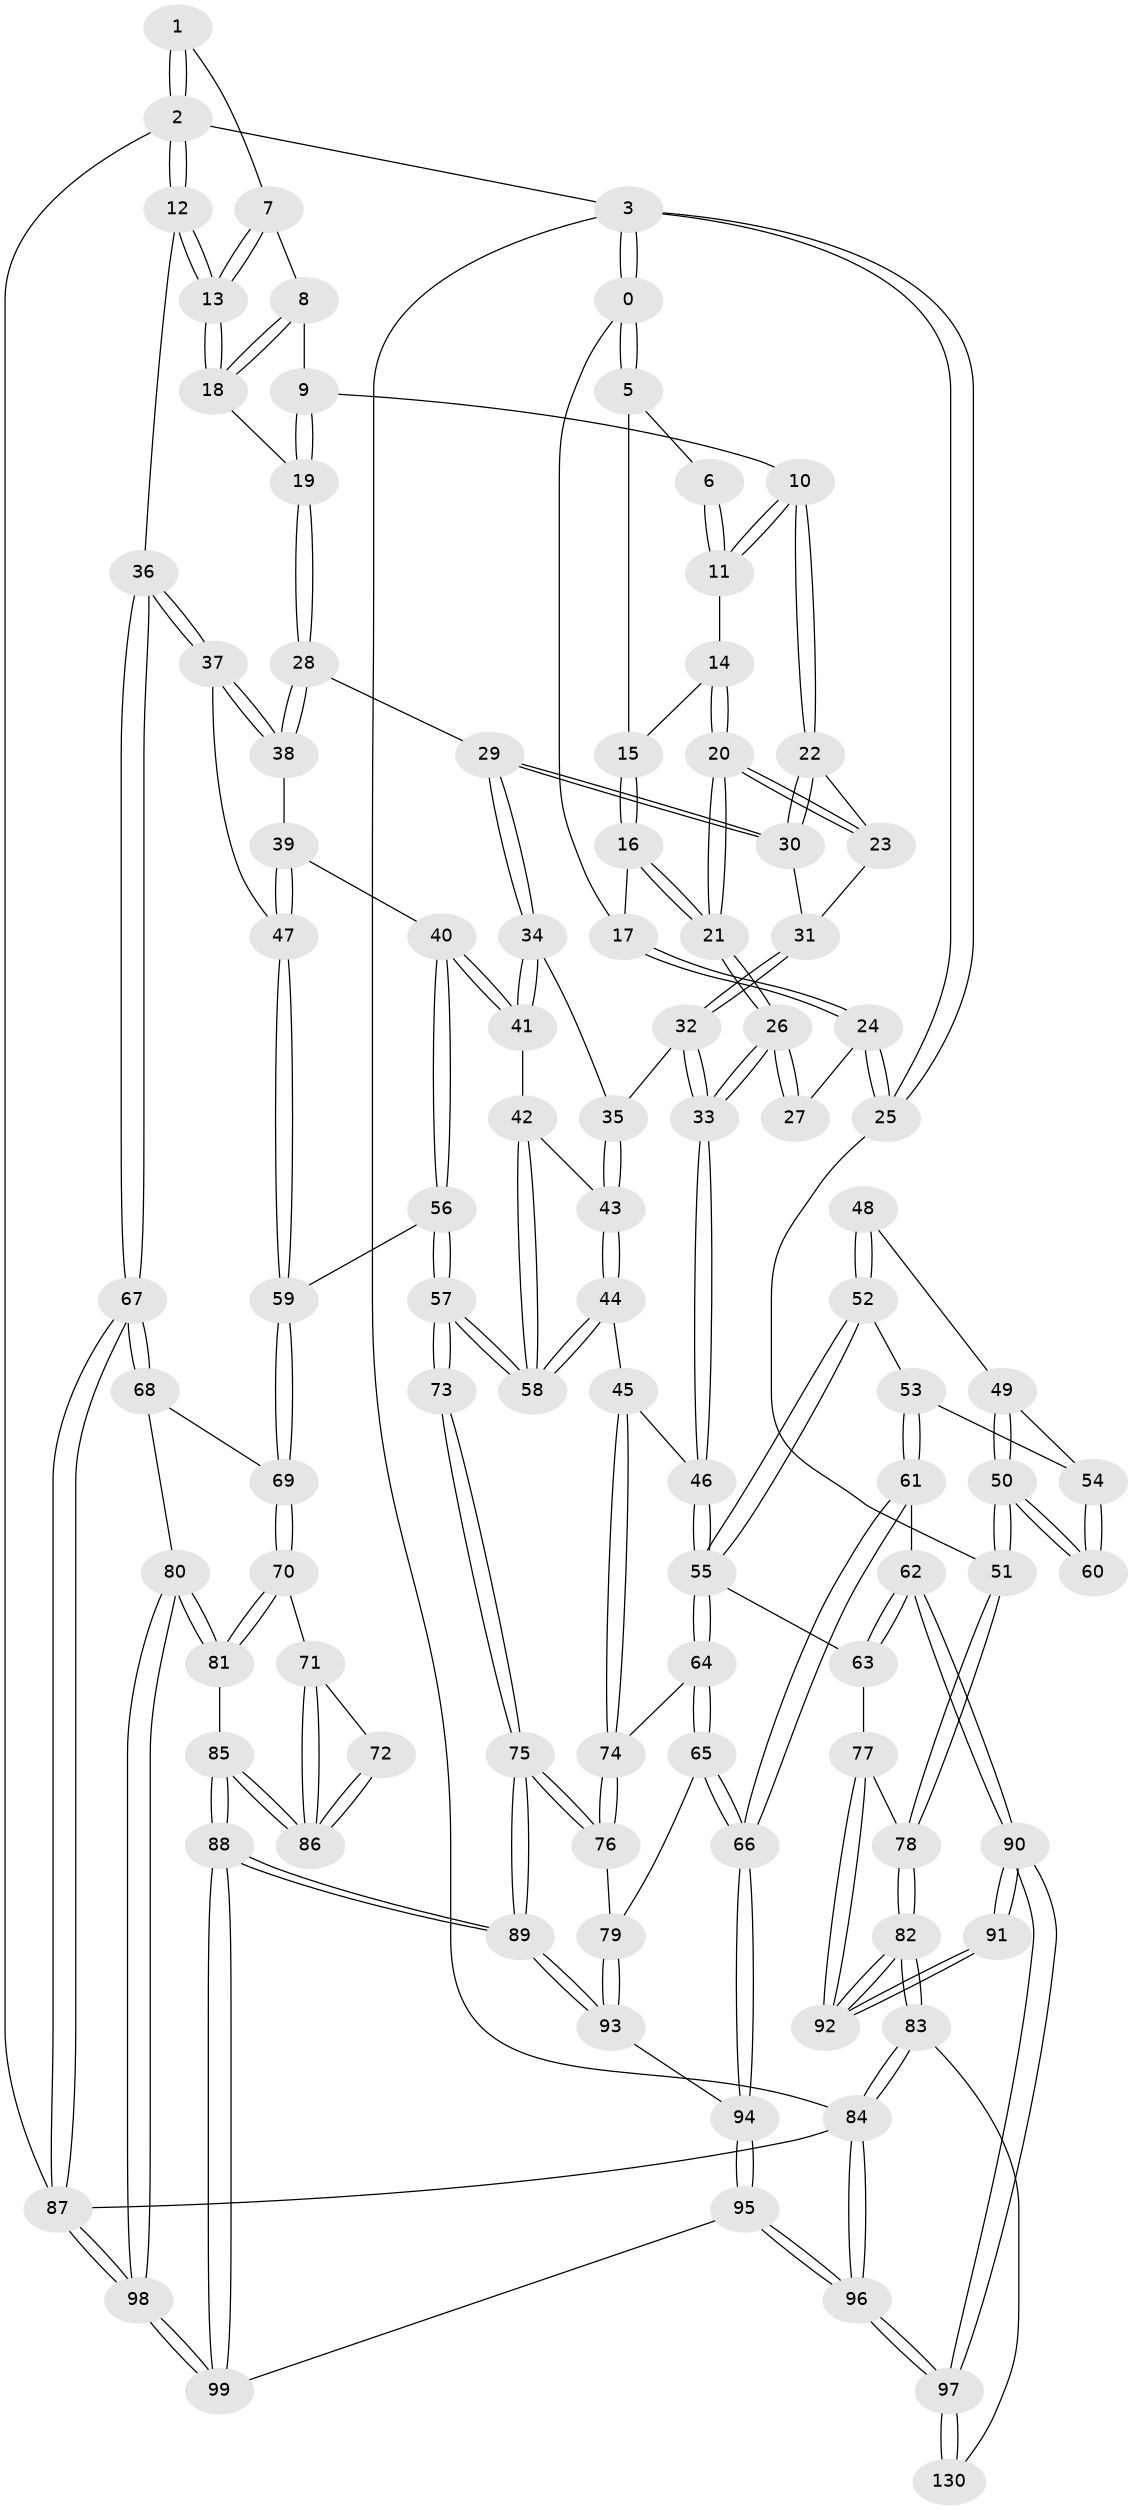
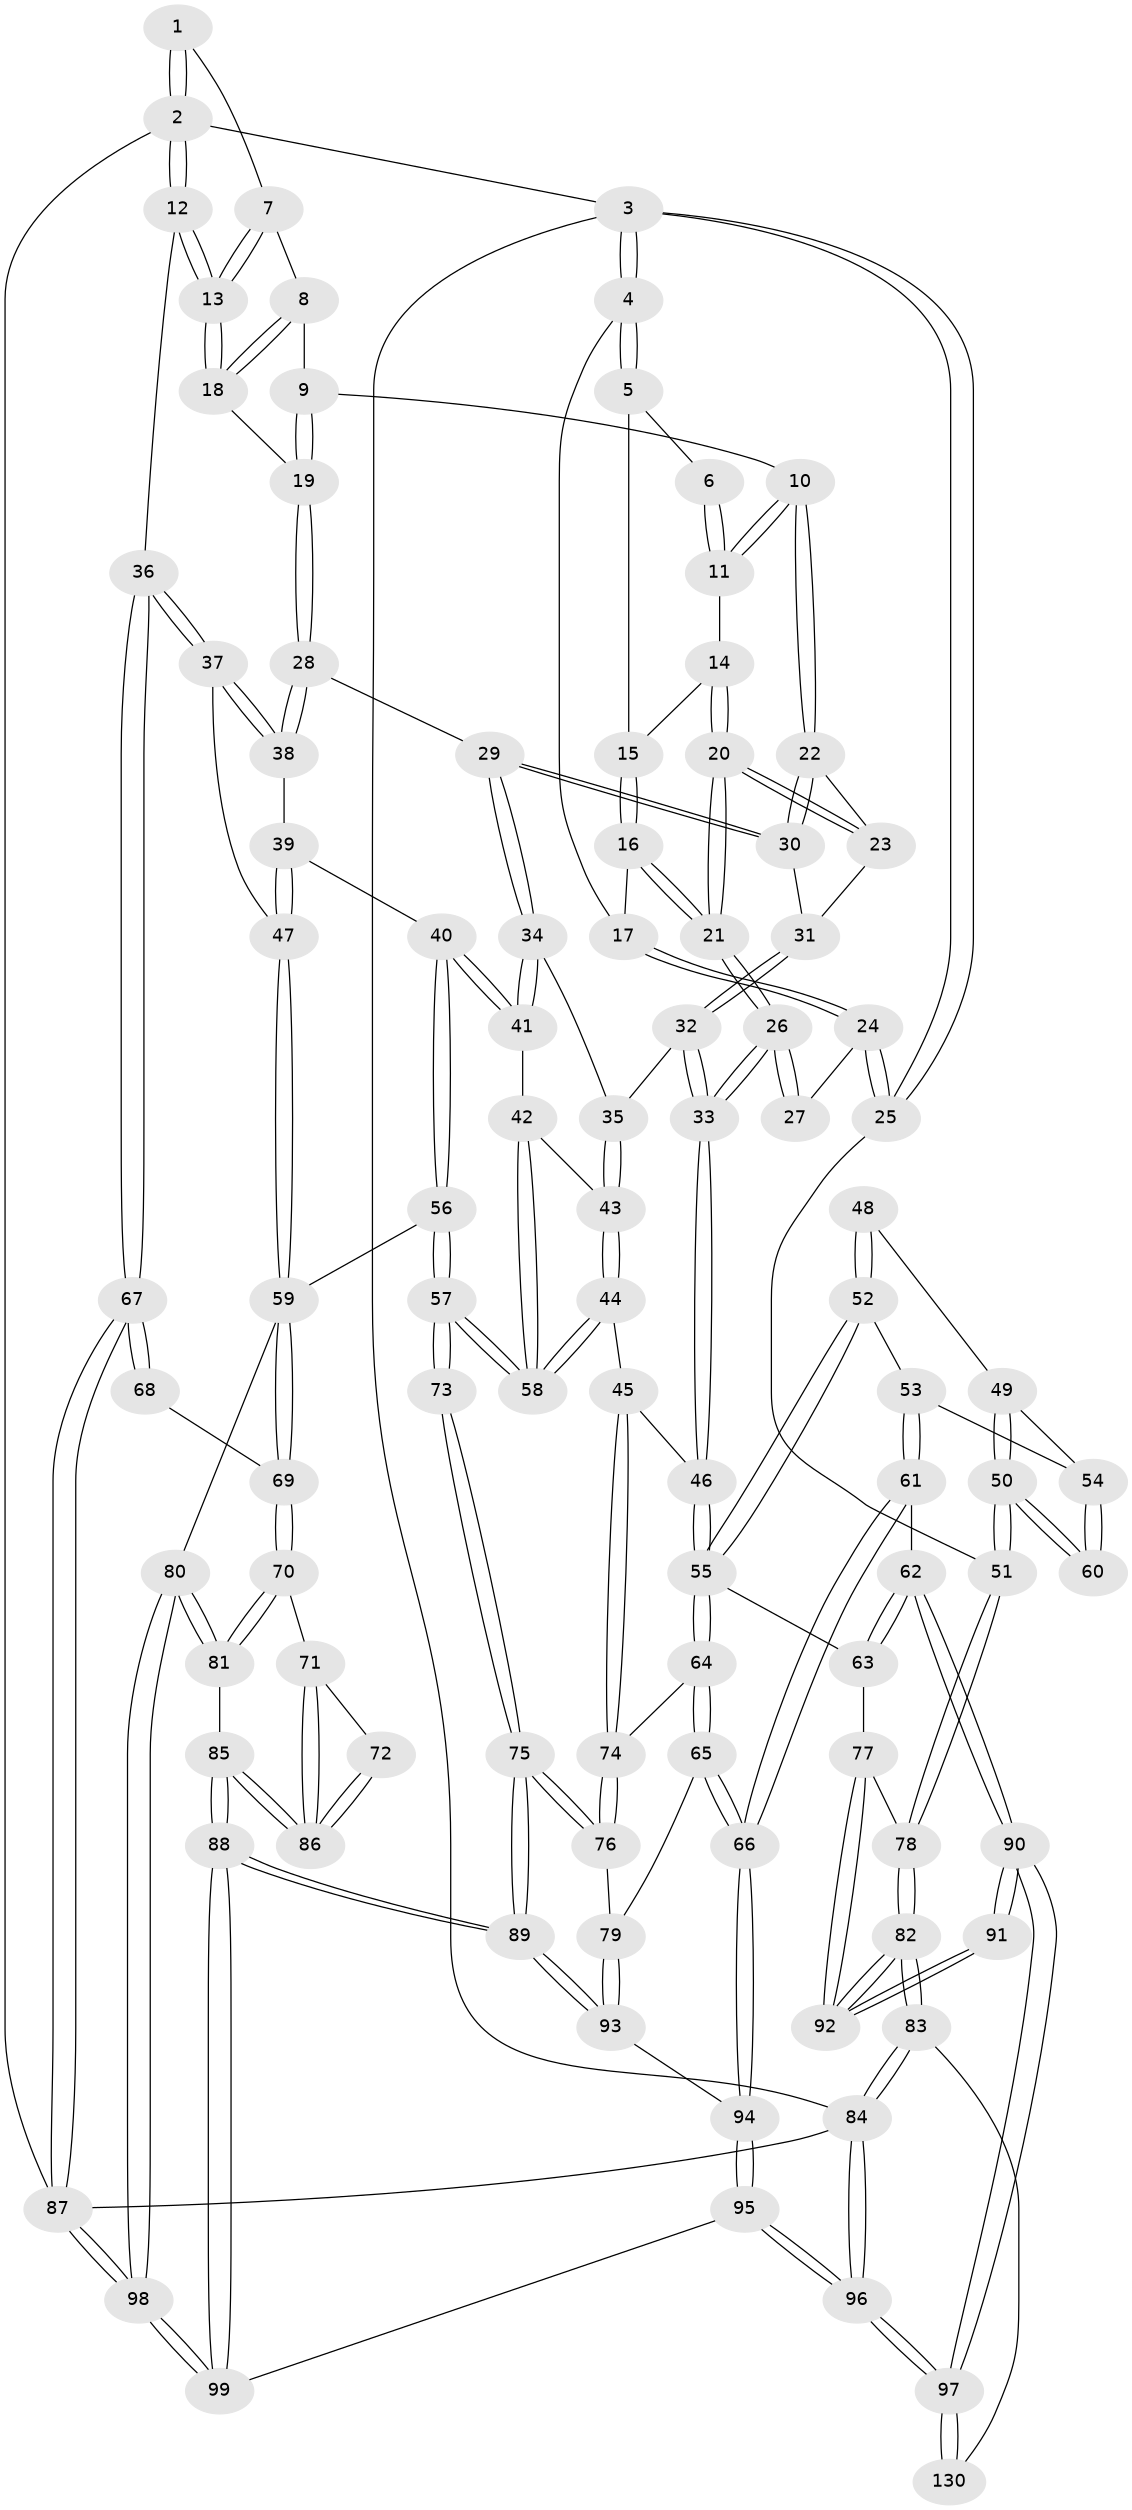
(629, 300) -> (629, 300)
(160, 1482) -> (230, 1437)
